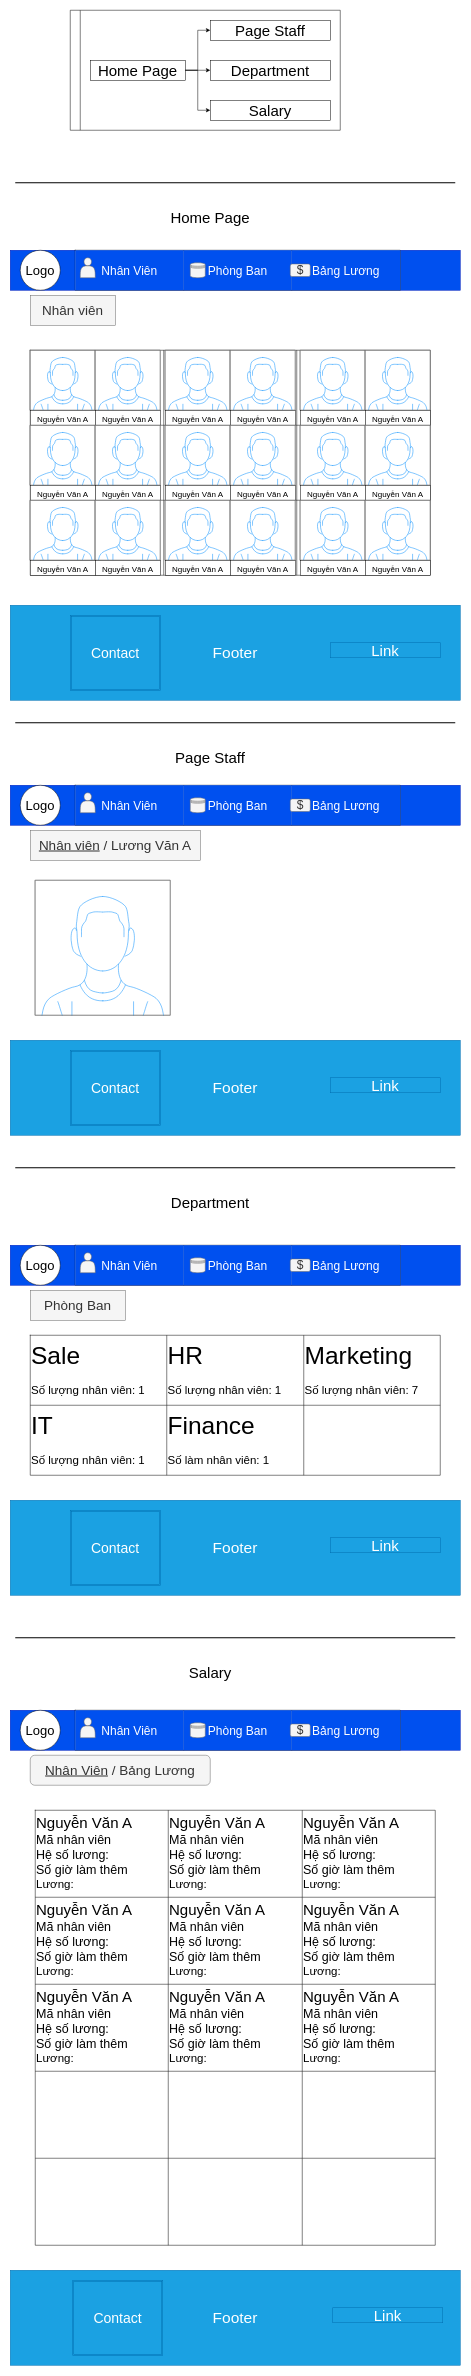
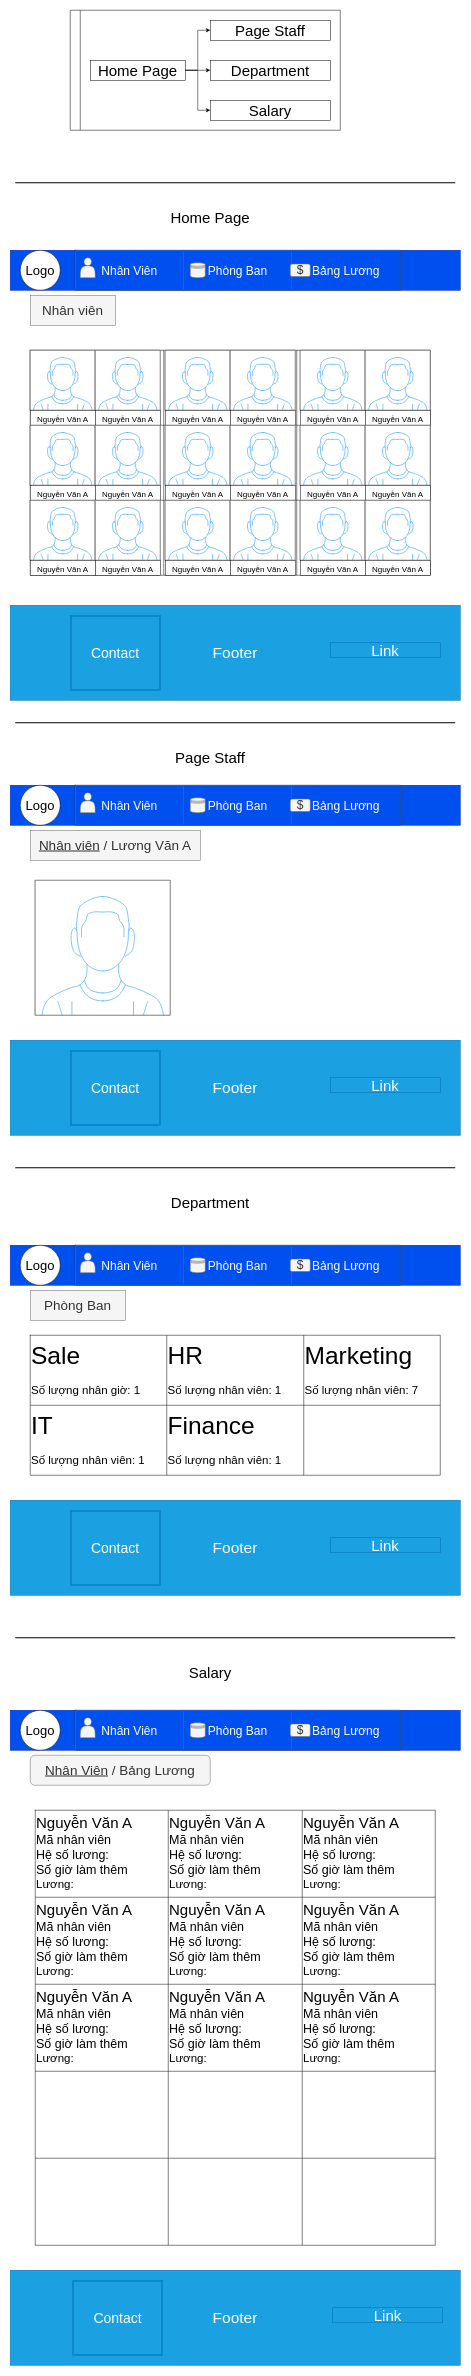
(99, 1370) -> (99, 1370)
(236, 1440) -> (236, 1440)
